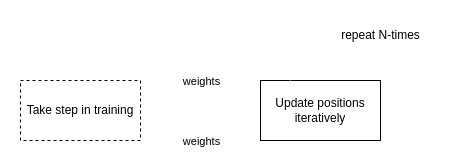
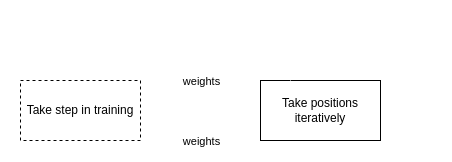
(381, 36) -> none
(321, 111) -> (321, 111)
